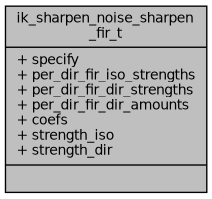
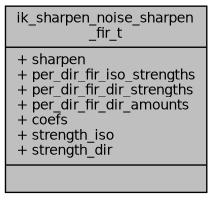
(48, 60) -> (51, 60)
